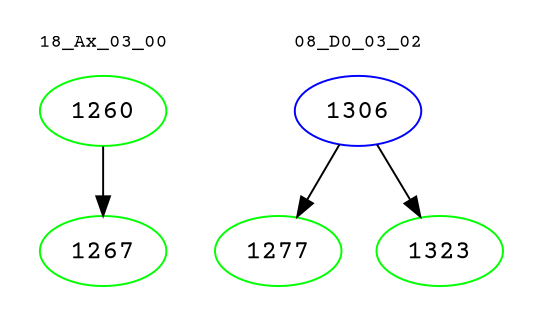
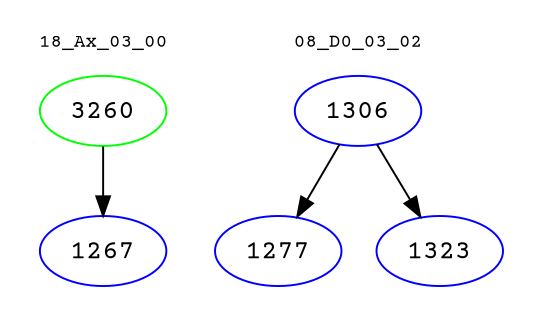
(103, 111) -> (103, 111)
(103, 251) -> (103, 251)
(278, 251) -> (278, 251)
(440, 251) -> (440, 251)
